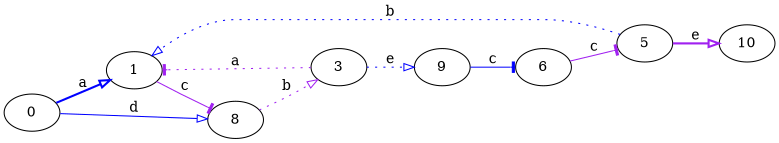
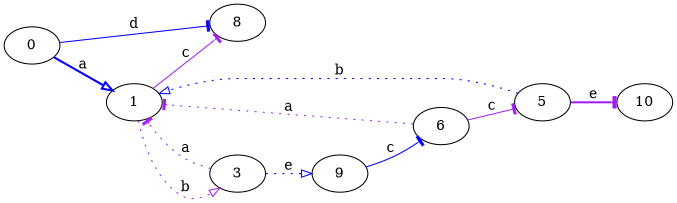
(691, 43) -> (591, 102)
(284, 98) -> (161, 176)
none -> (290, 114)
(129, 116) -> (132, 34)
